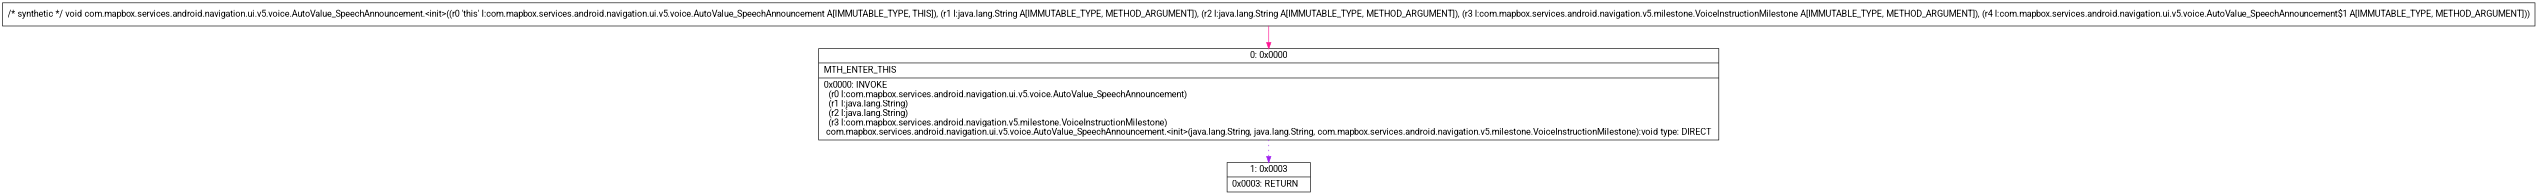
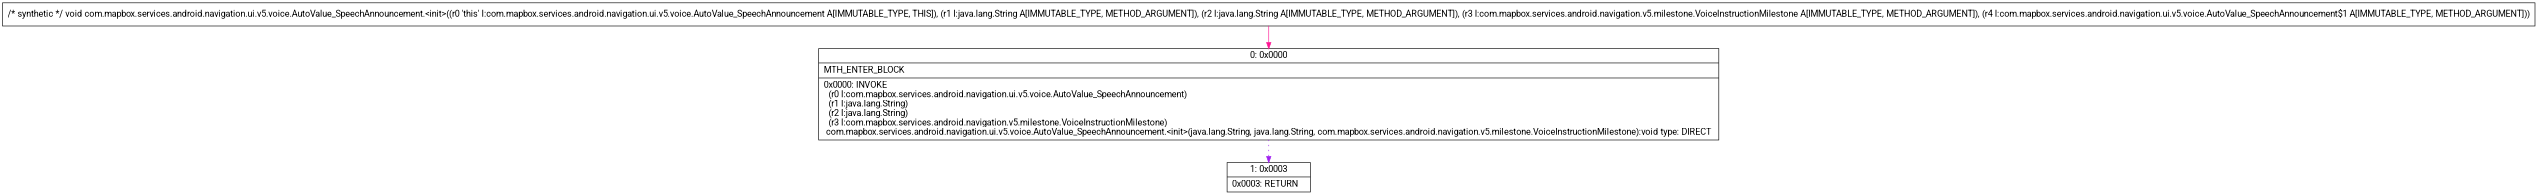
(860, 70) -> (864, 70)
